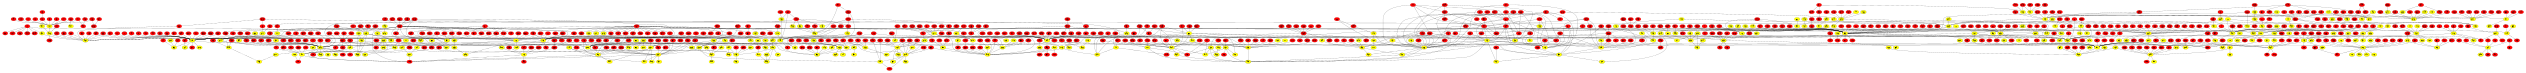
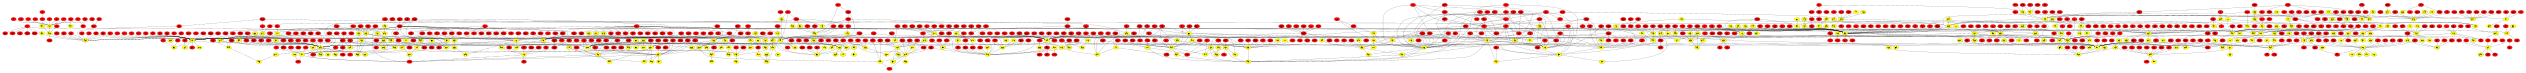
(2047, 33) -> none
